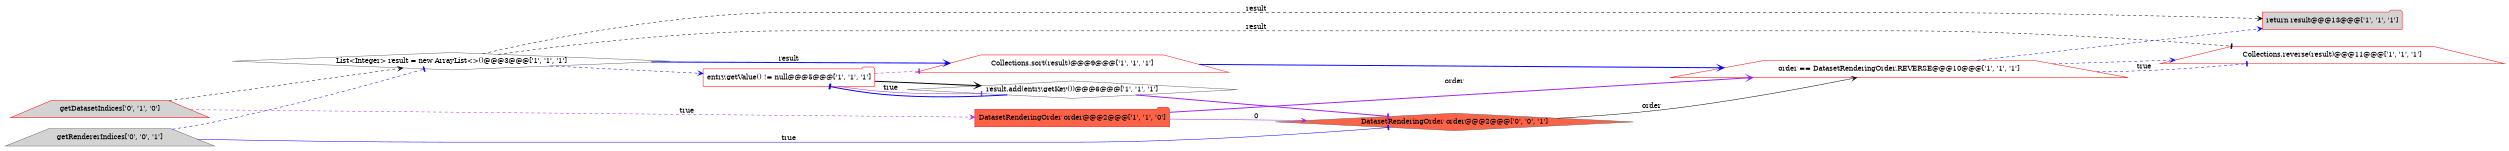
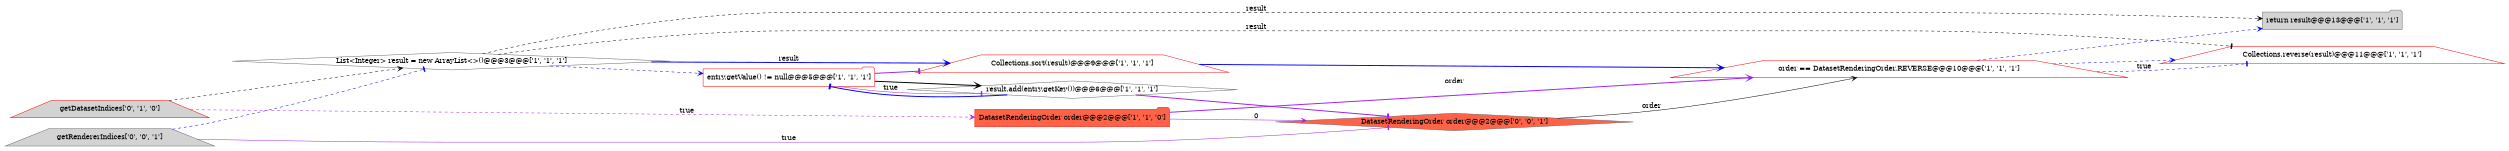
(2332, 21) -> (2332, 21)
(896, 72) -> (896, 72)
(792, 142) -> (792, 142)
